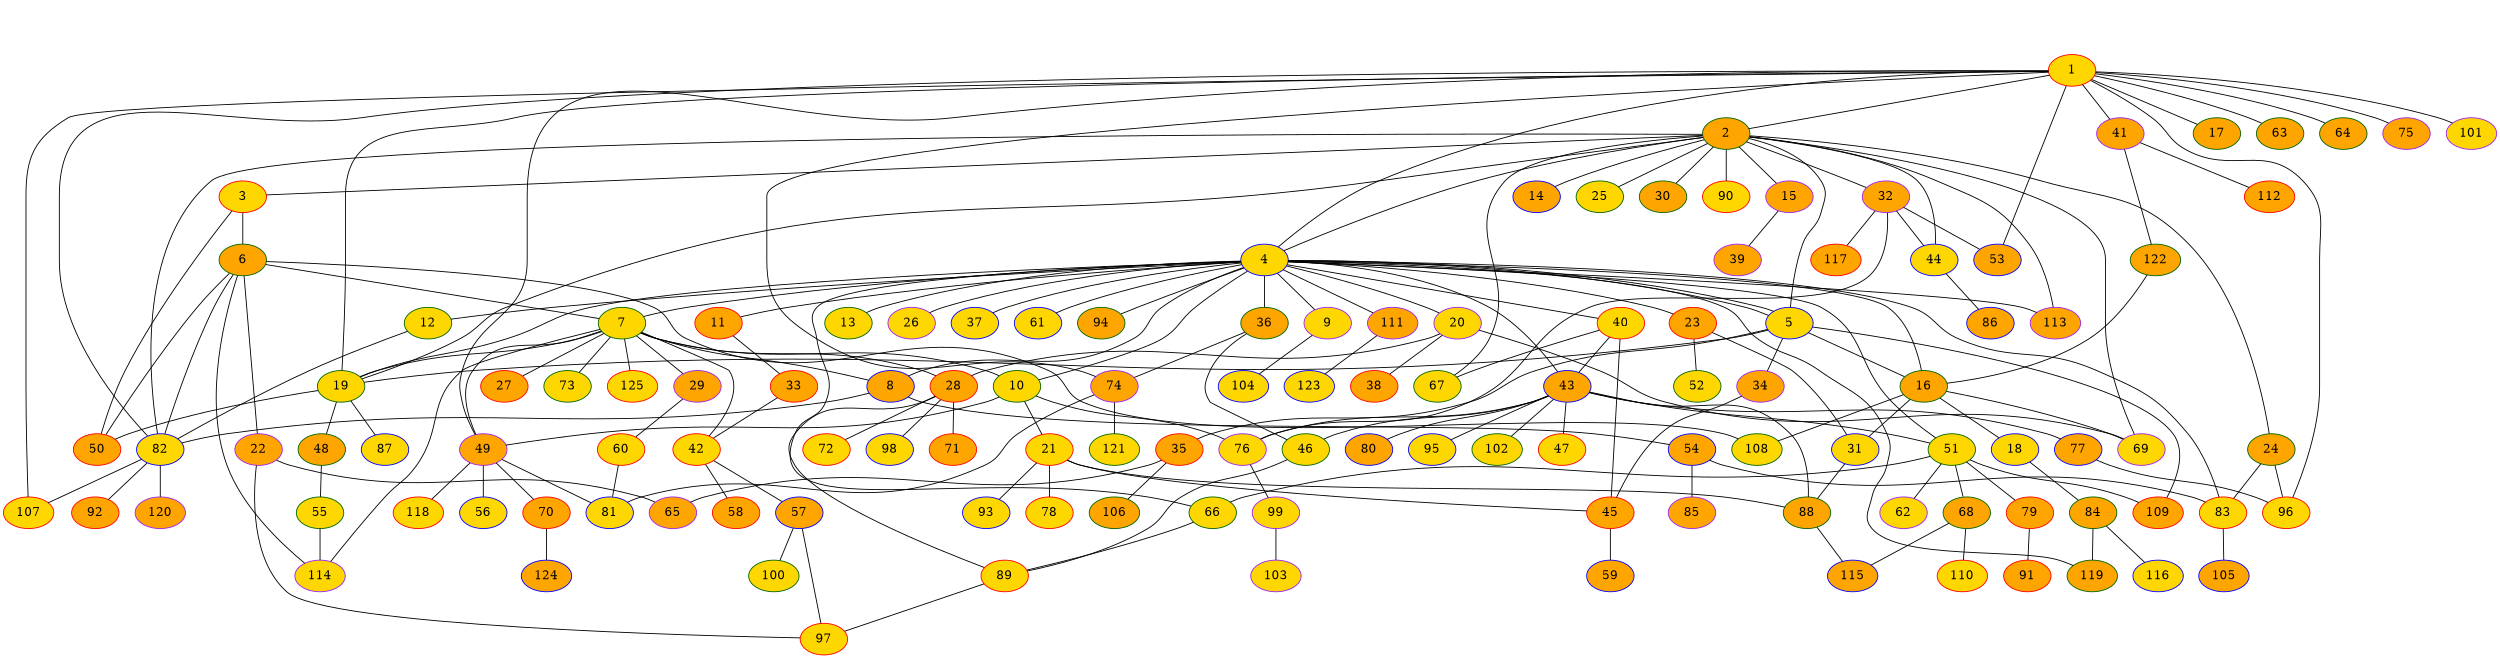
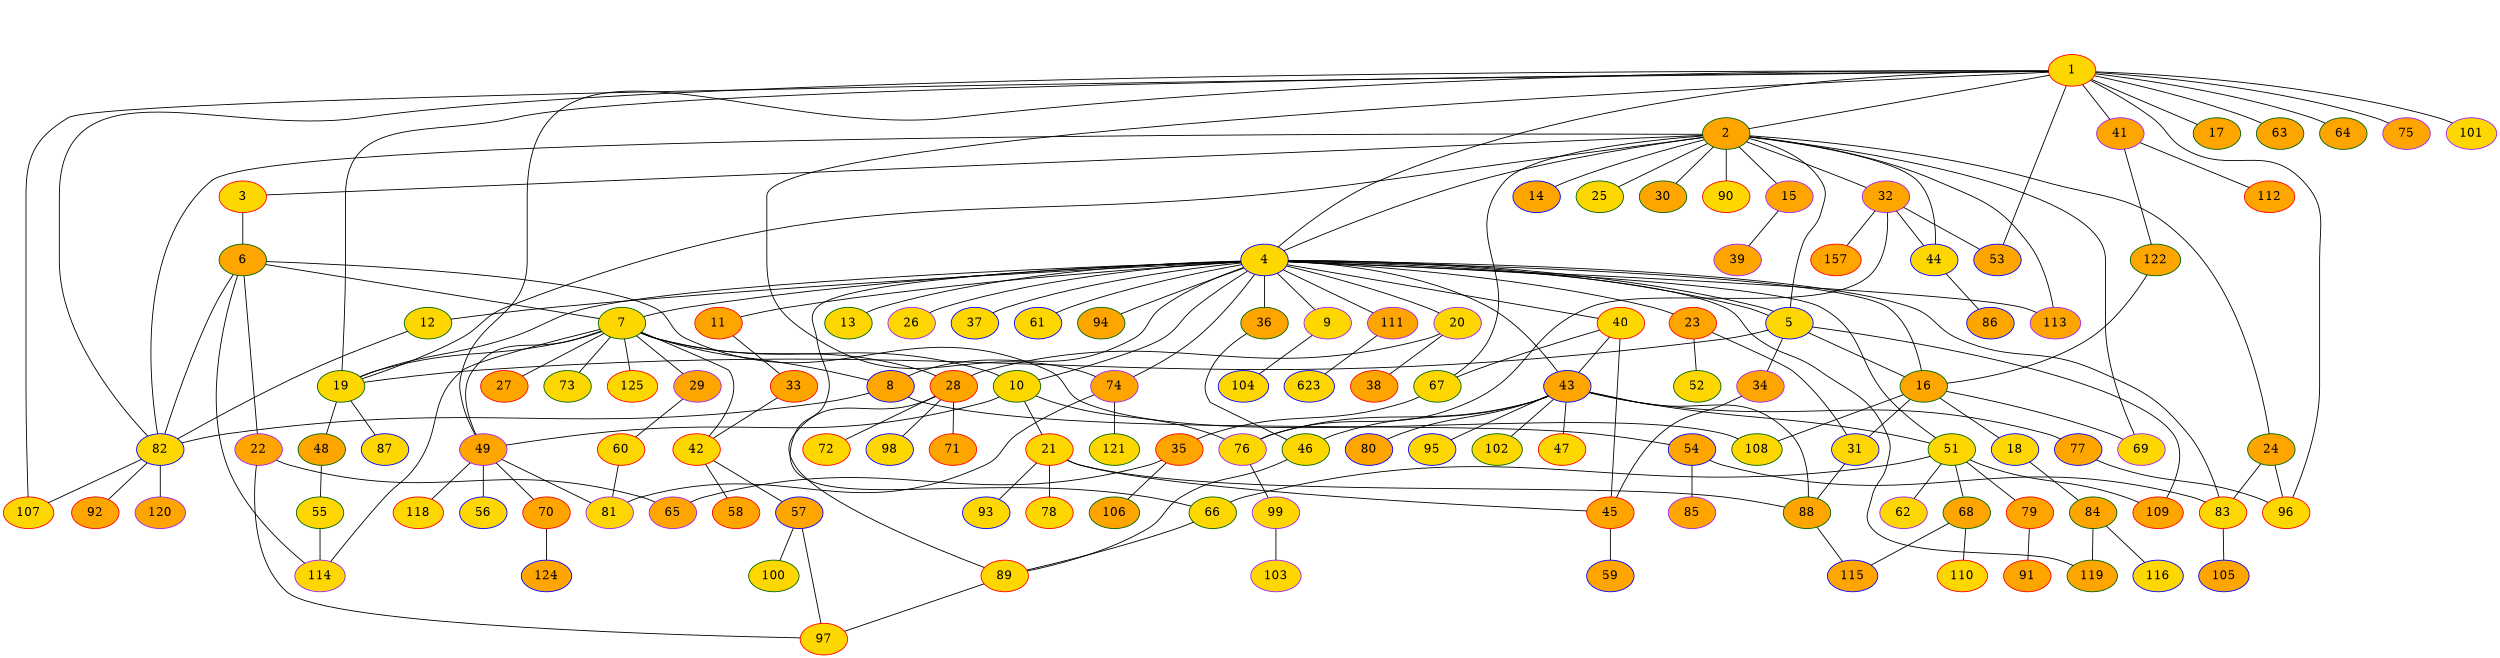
(1836, 260) -> (1836, 260)
(1178, 359) -> (1201, 334)
(1511, 382) -> (1308, 418)
(1309, 386) -> (1309, 386)
(1861, 420) -> none
(97, 450) -> none
(610, 513) -> (610, 513)
